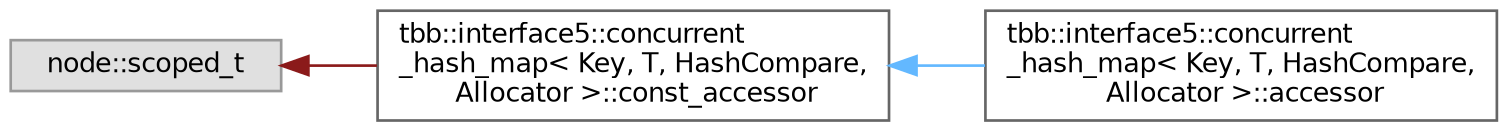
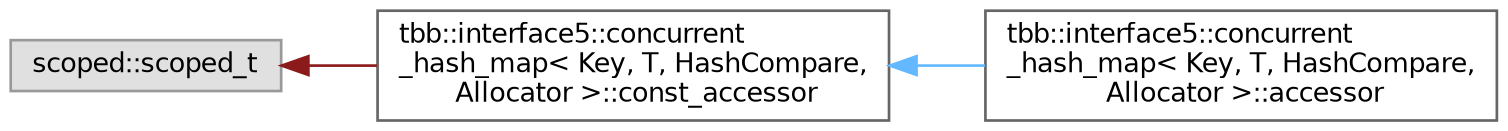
(146, 66) -> (146, 66)
